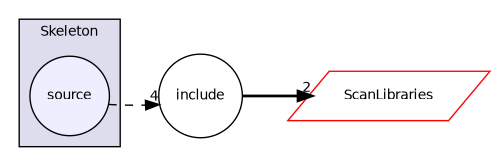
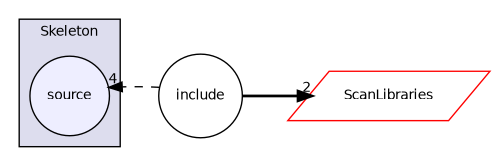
(129, 105) -> (141, 87)
